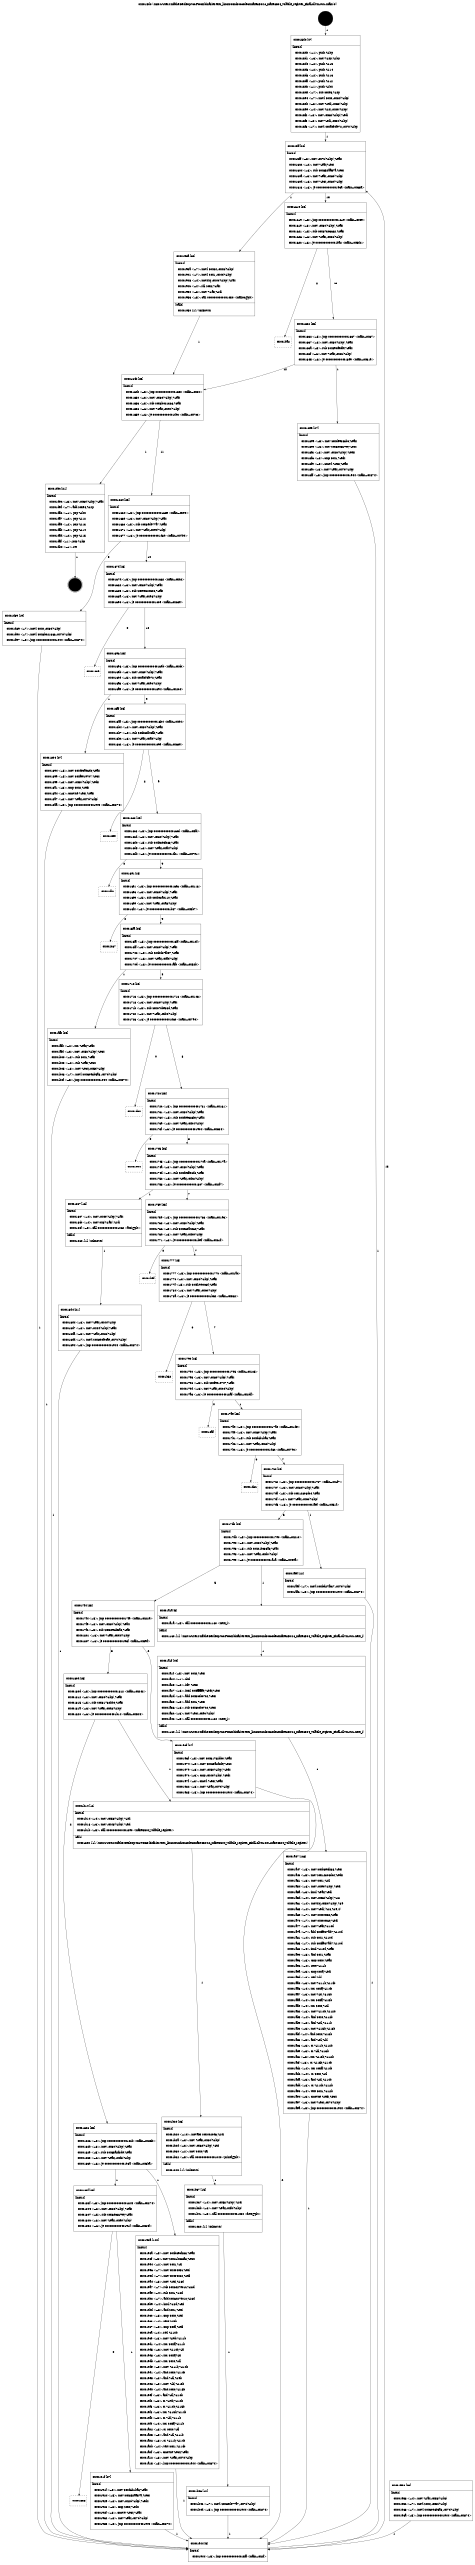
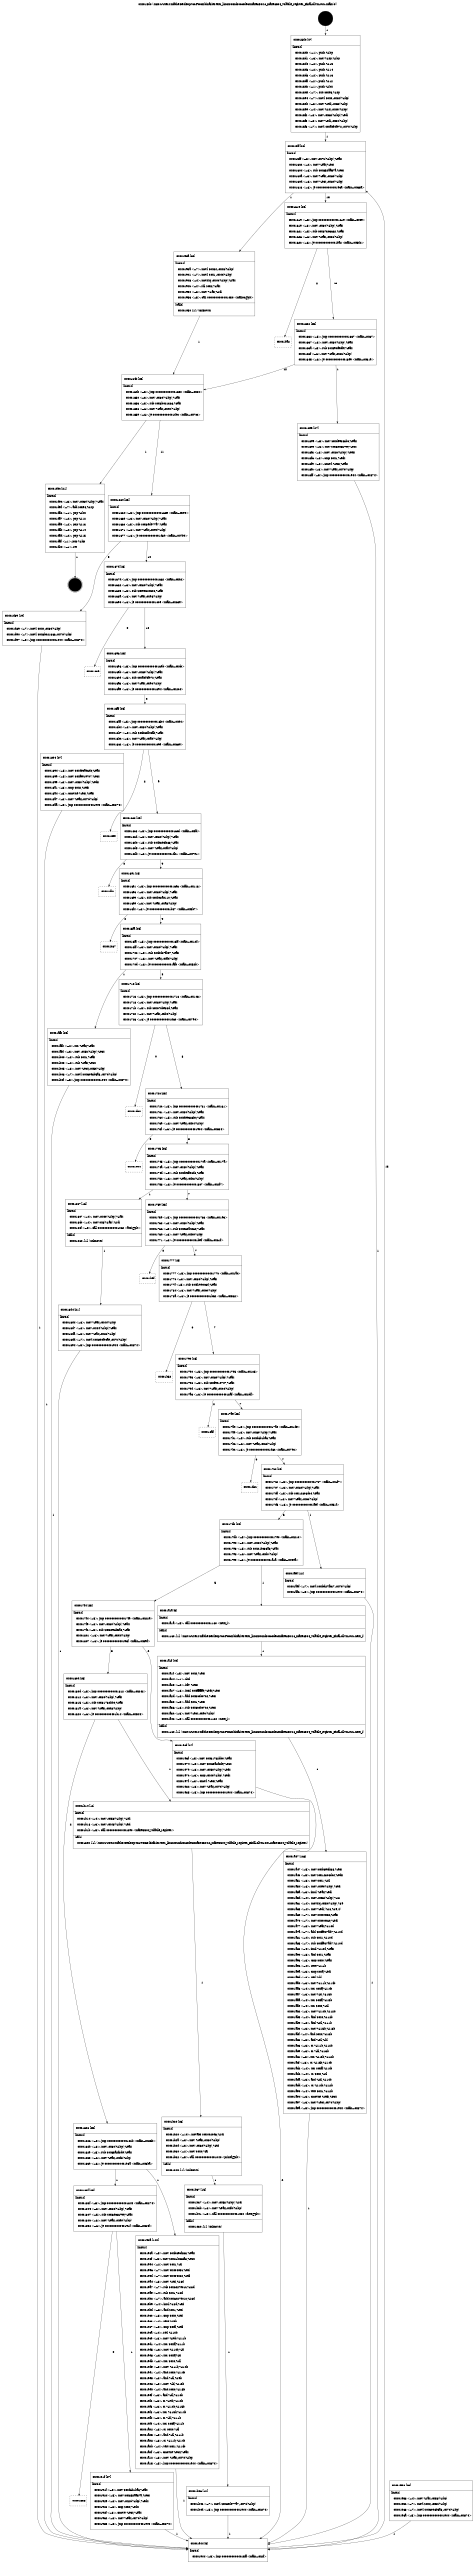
(94, 721) -> none
(240, 1405) -> (240, 1405)
